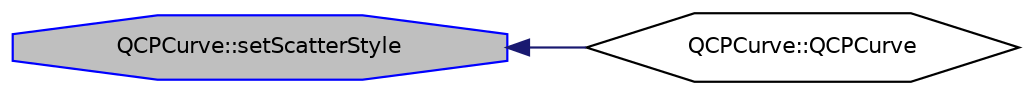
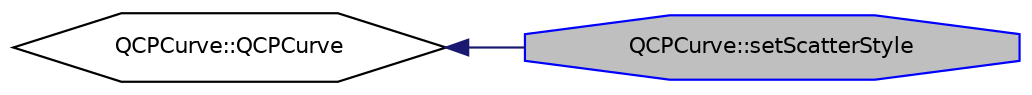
(558, 48) -> (497, 48)
